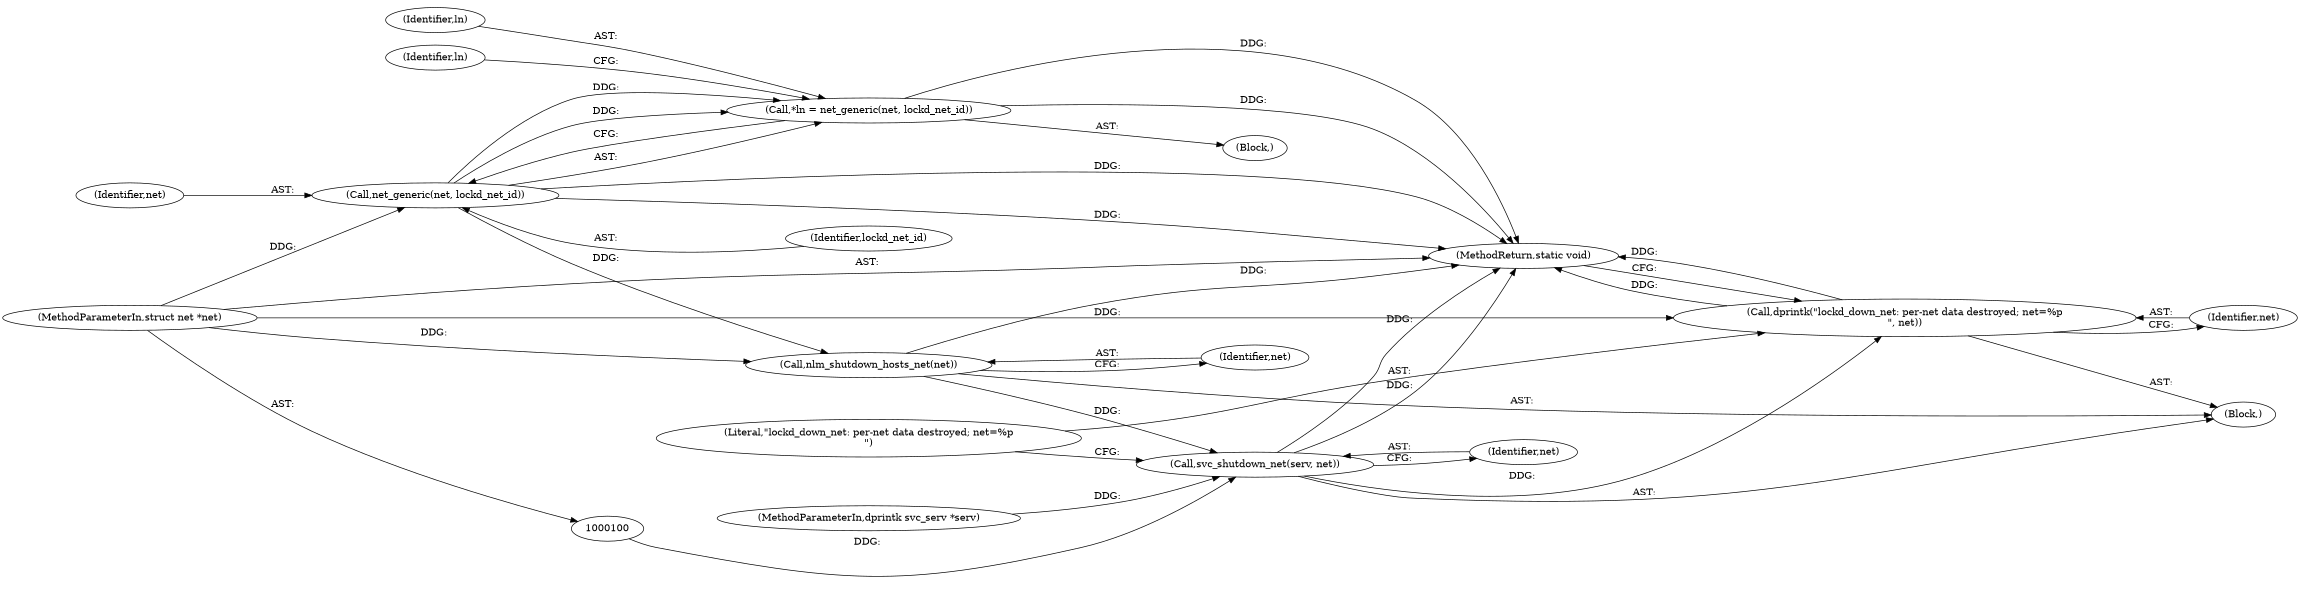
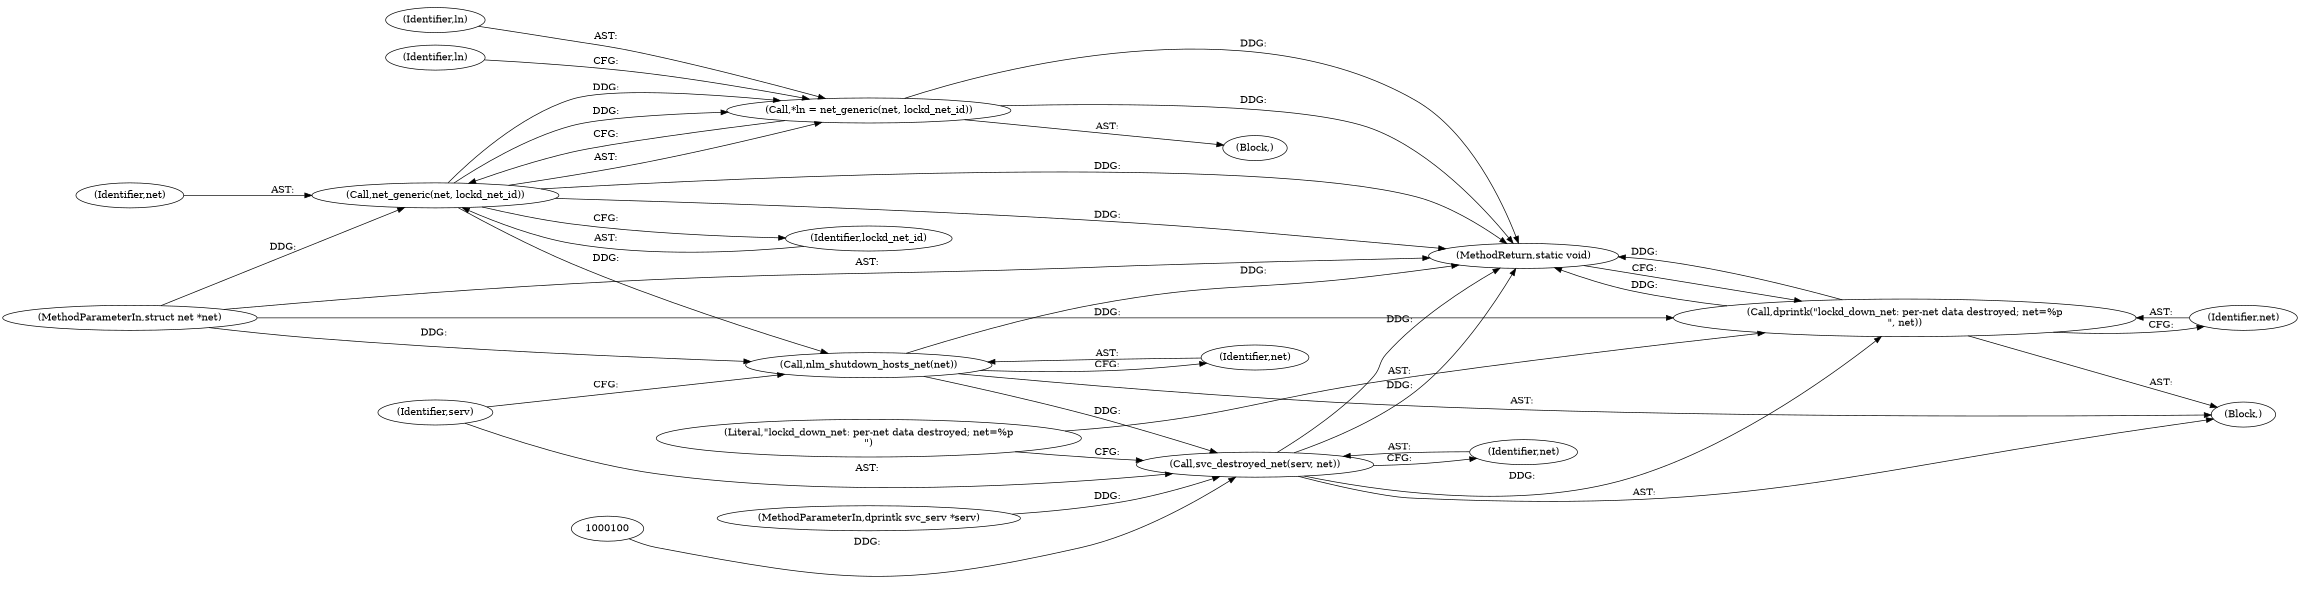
none -> (629, 230)
none -> (435, 412)
(349, 448) -> none
(1255, 465) -> (1255, 465)
